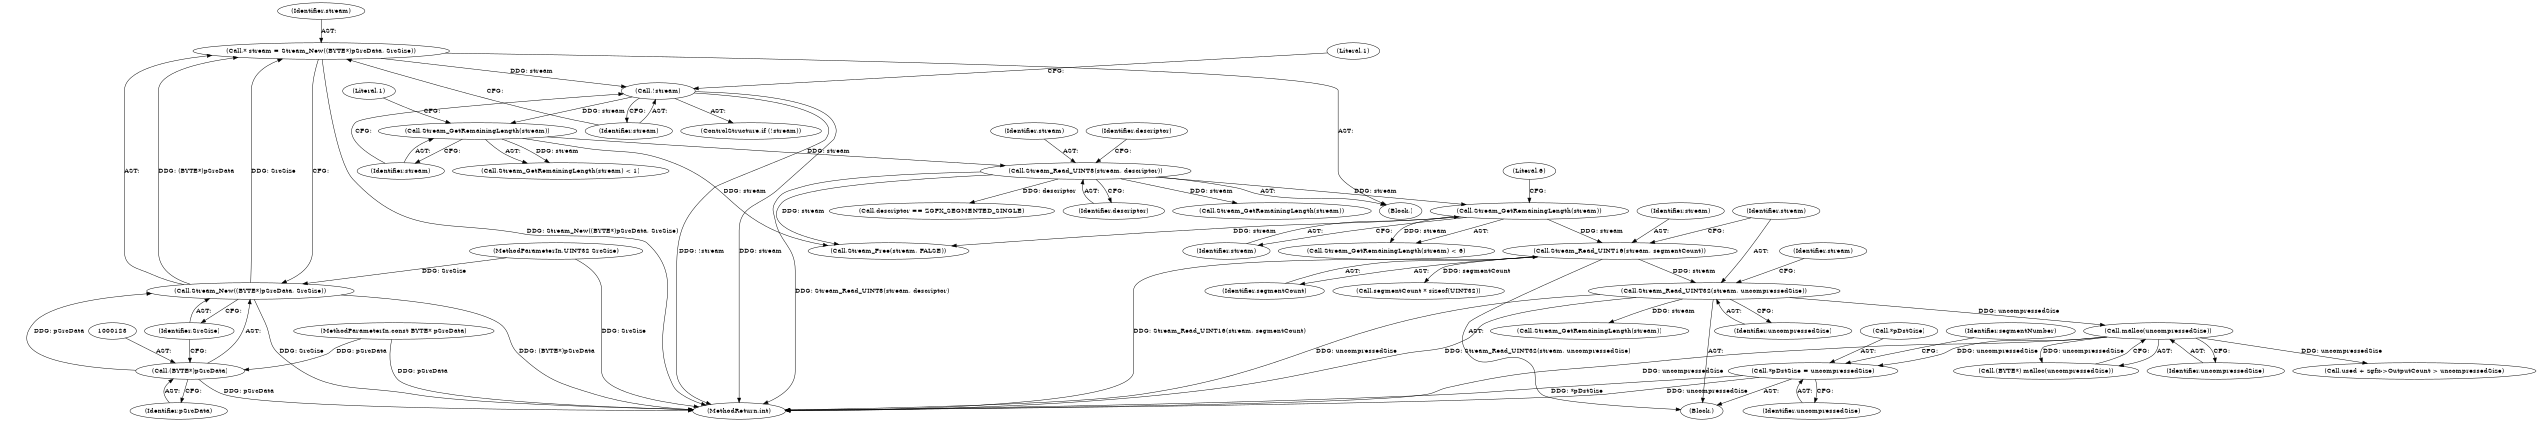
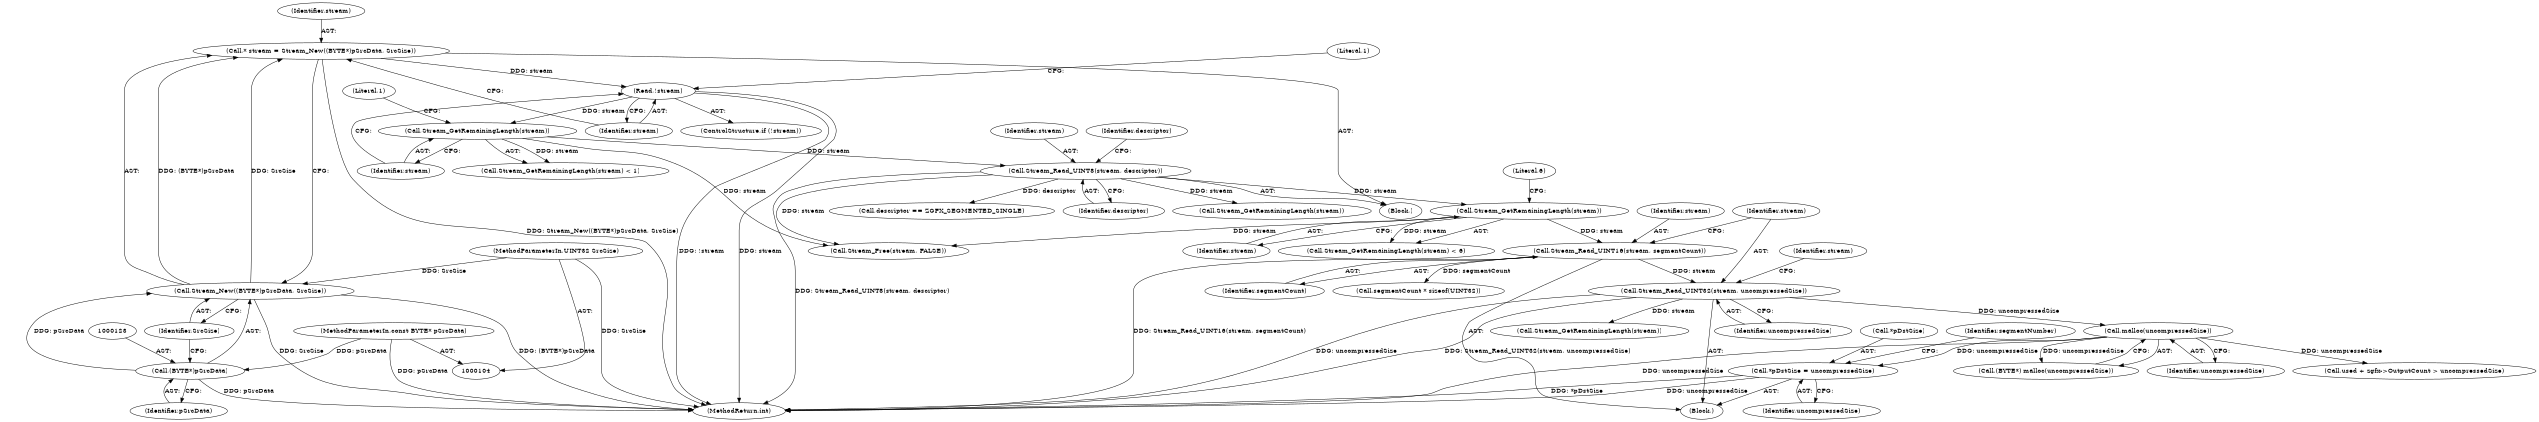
(658, 91) -> (658, 91)
none -> (476, 371)
